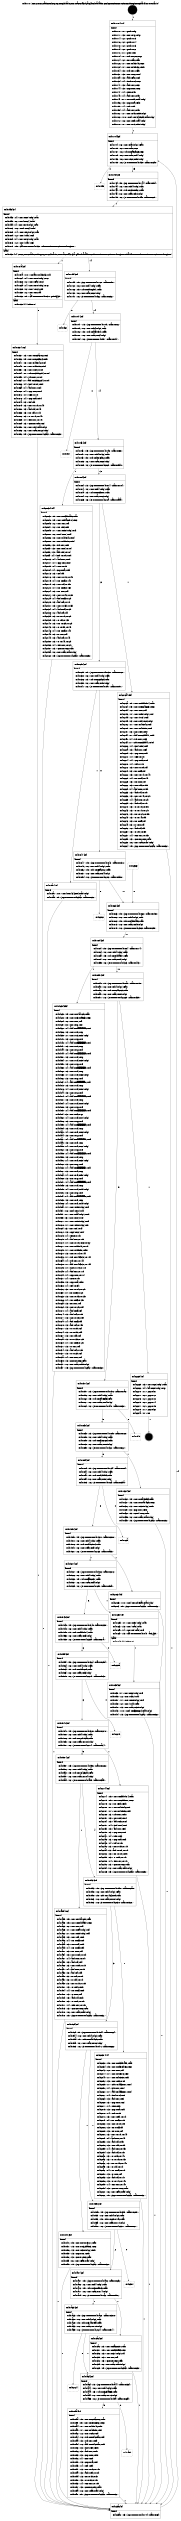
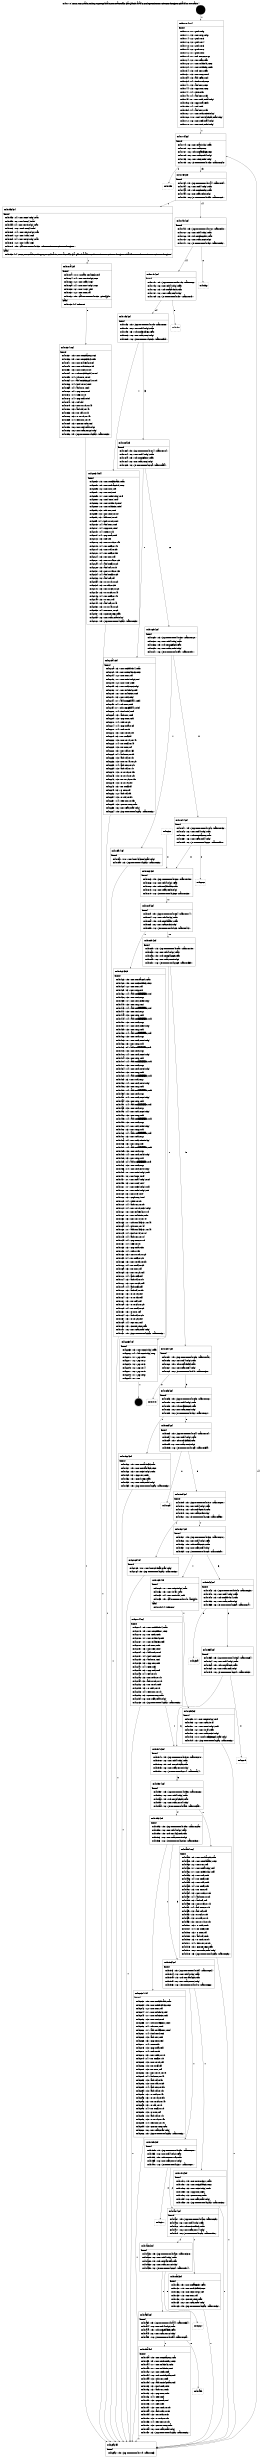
(89, 264) -> (201, 209)
(115, 1766) -> (170, 1725)
(104, 2405) -> (165, 2344)
